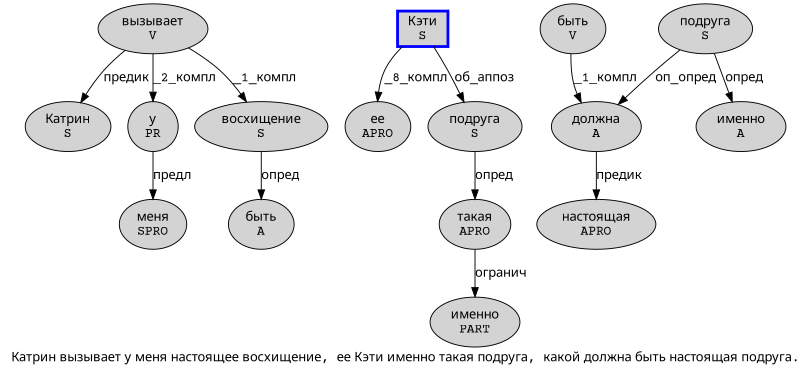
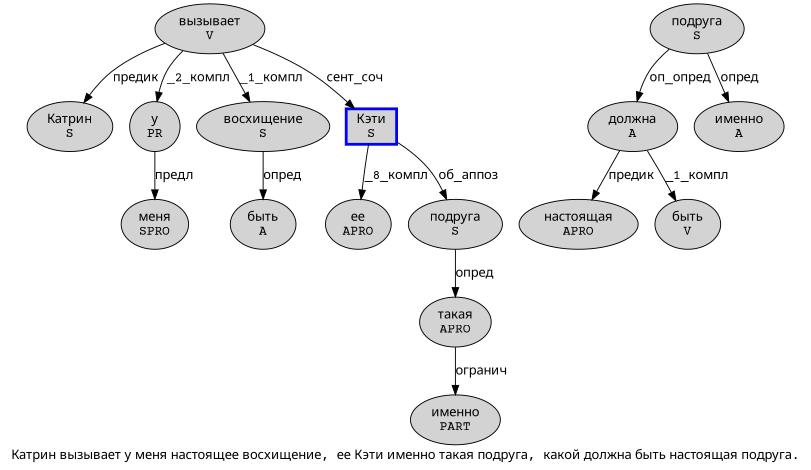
none -> (303, 68)
(572, 74) -> (660, 171)
